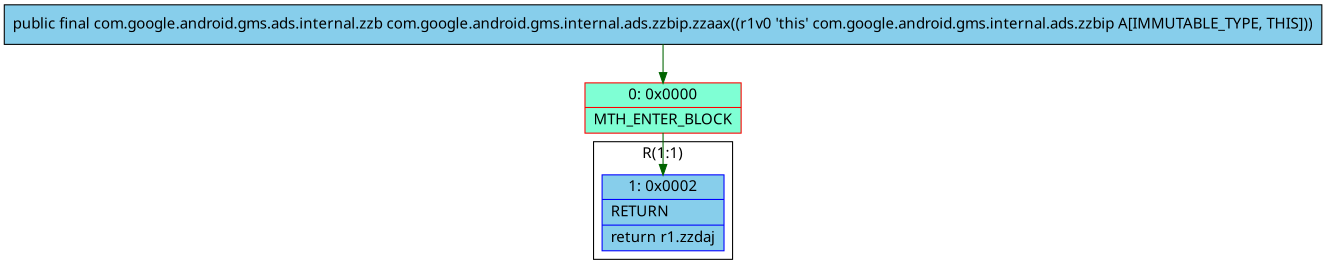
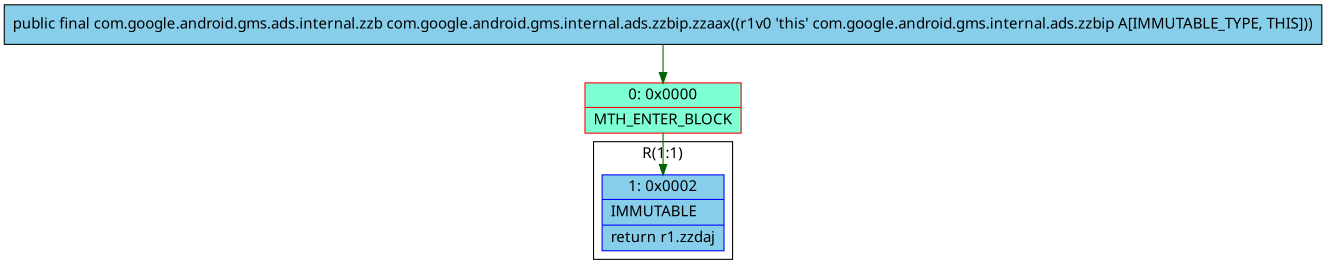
(640, 212) -> (654, 212)
